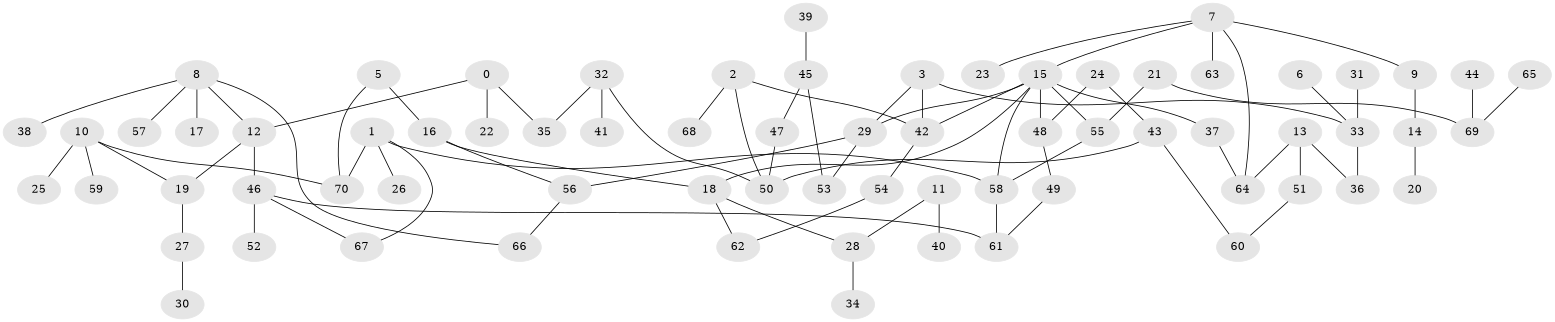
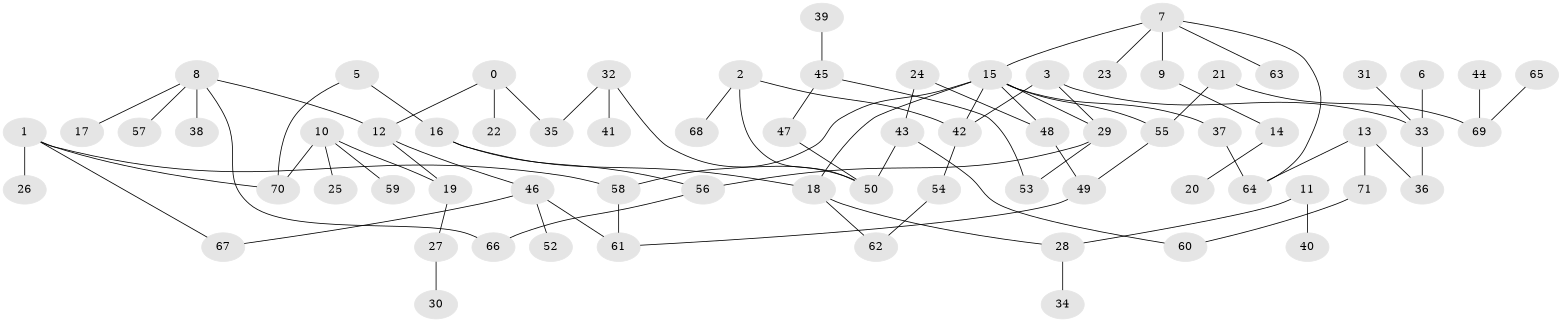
(1037, 167) -> (1123, 161)
(1300, 190) -> (1365, 190)
